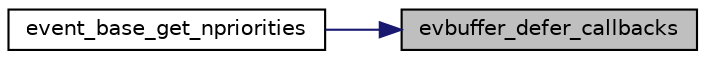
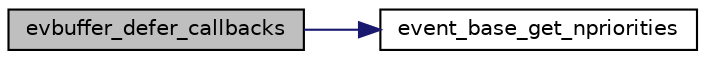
(352, 30) -> (331, 30)
